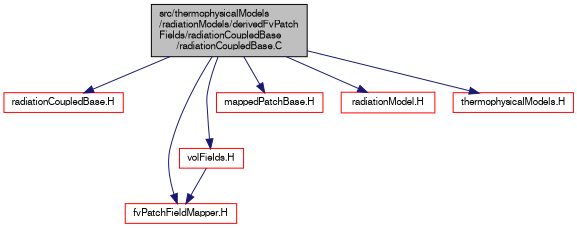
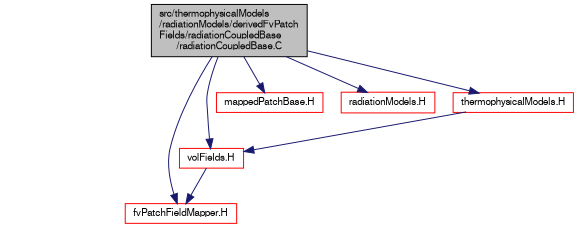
(64, 103) -> none
(388, 103) -> (388, 103)
none -> (360, 131)
